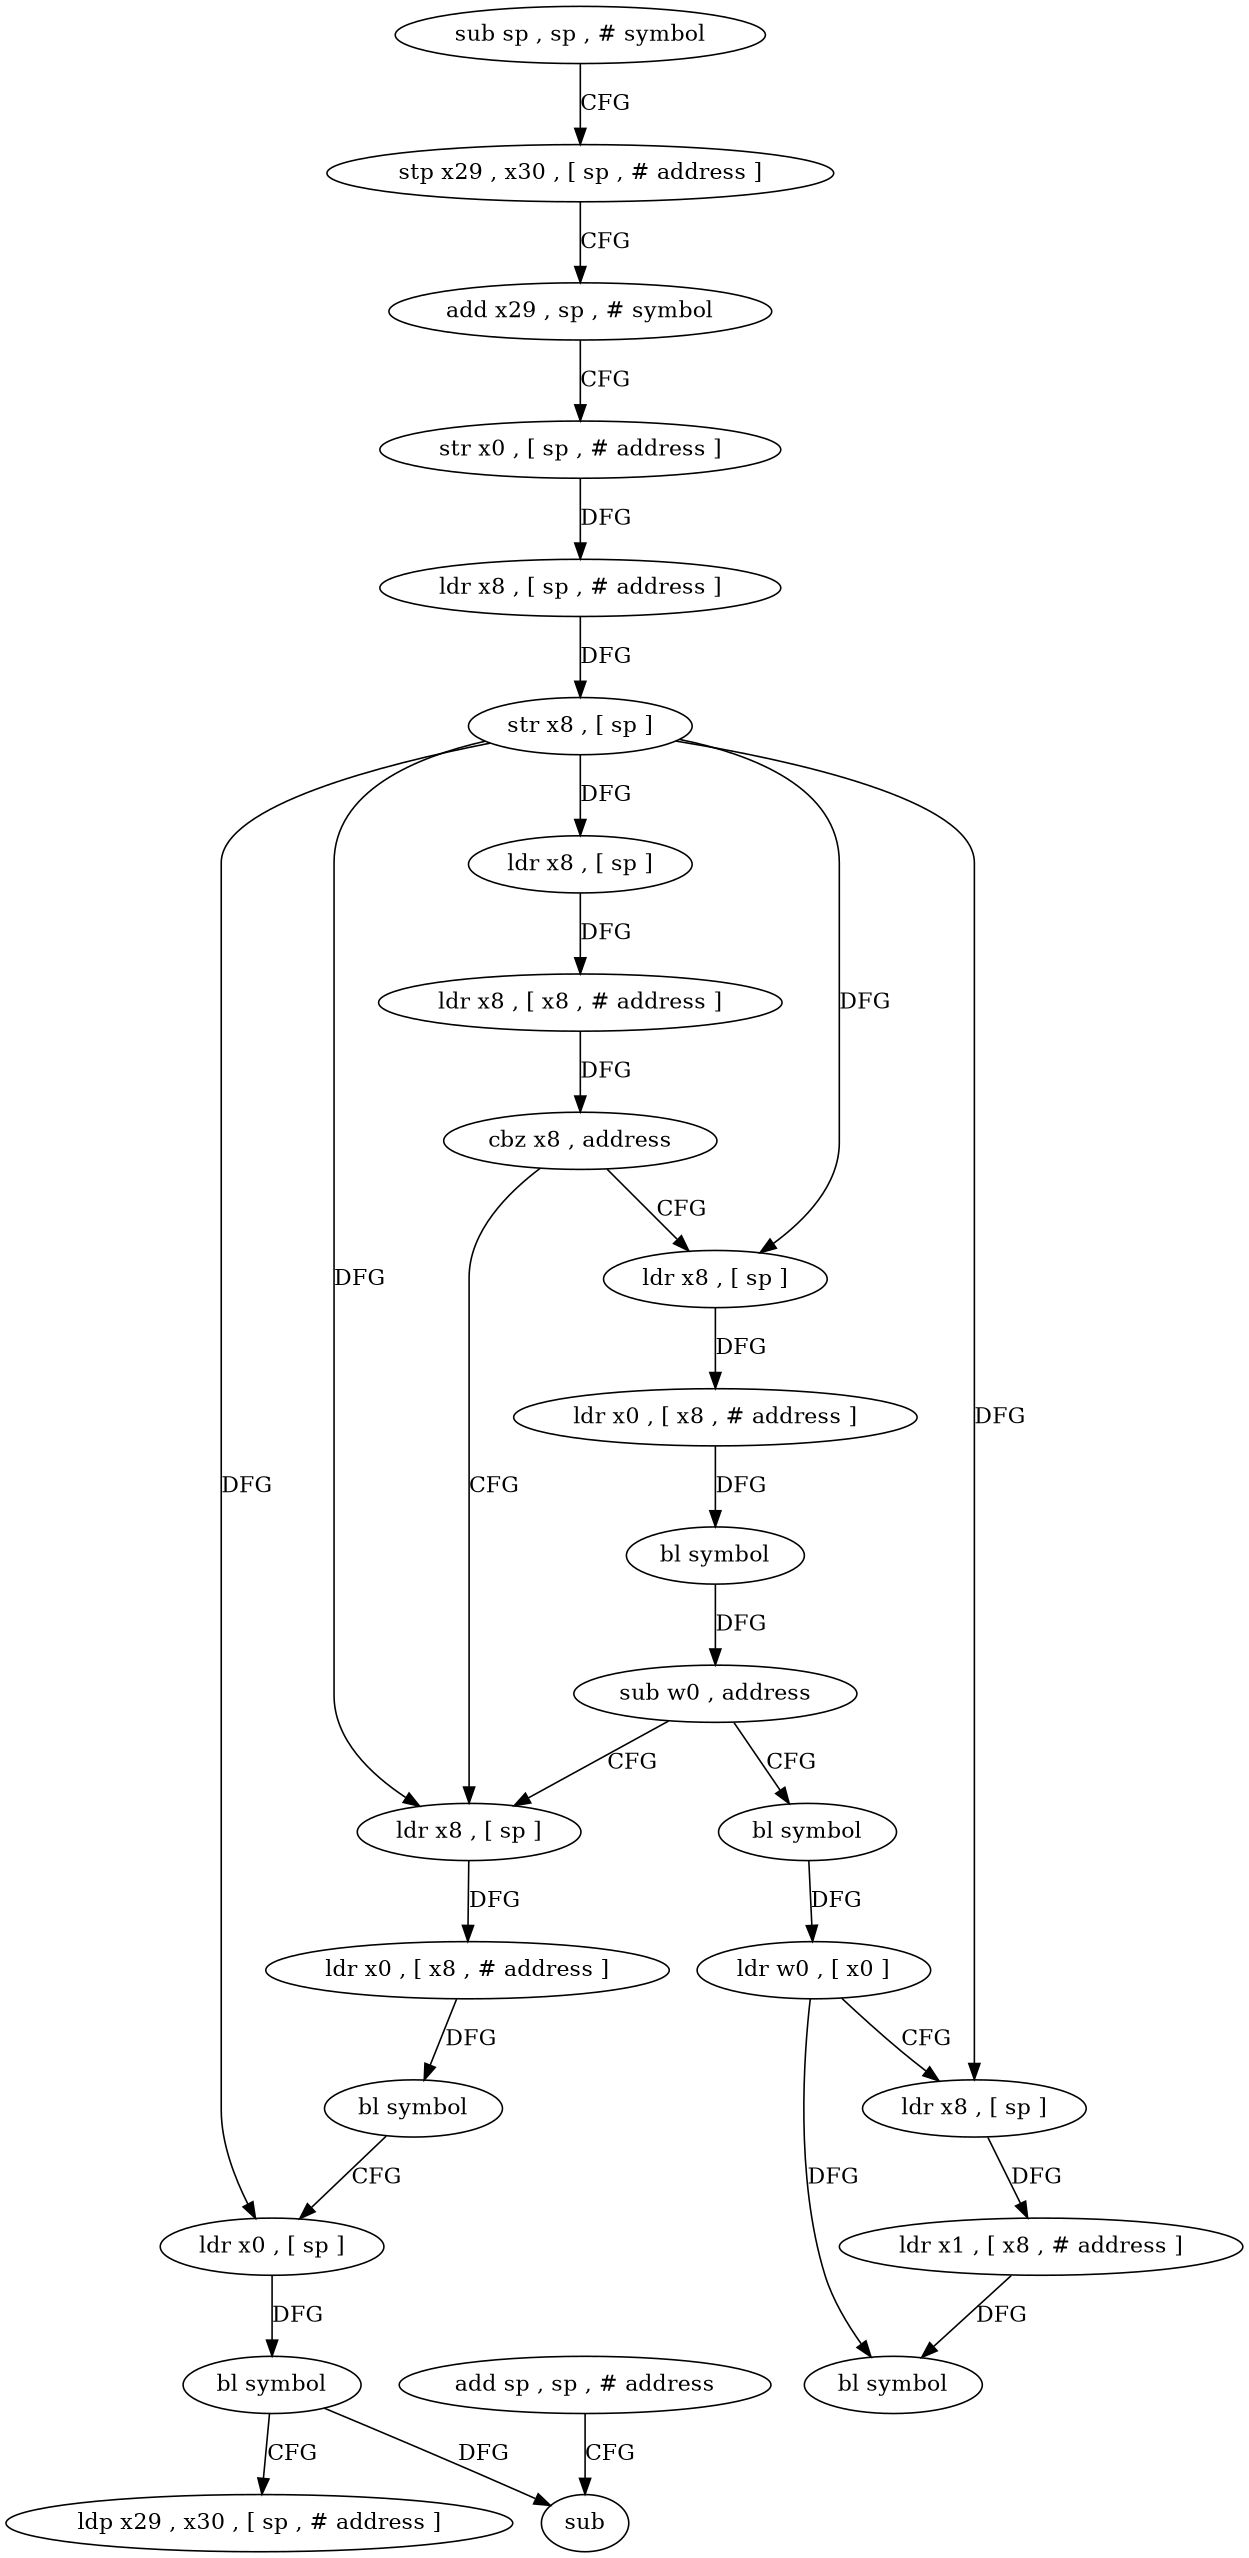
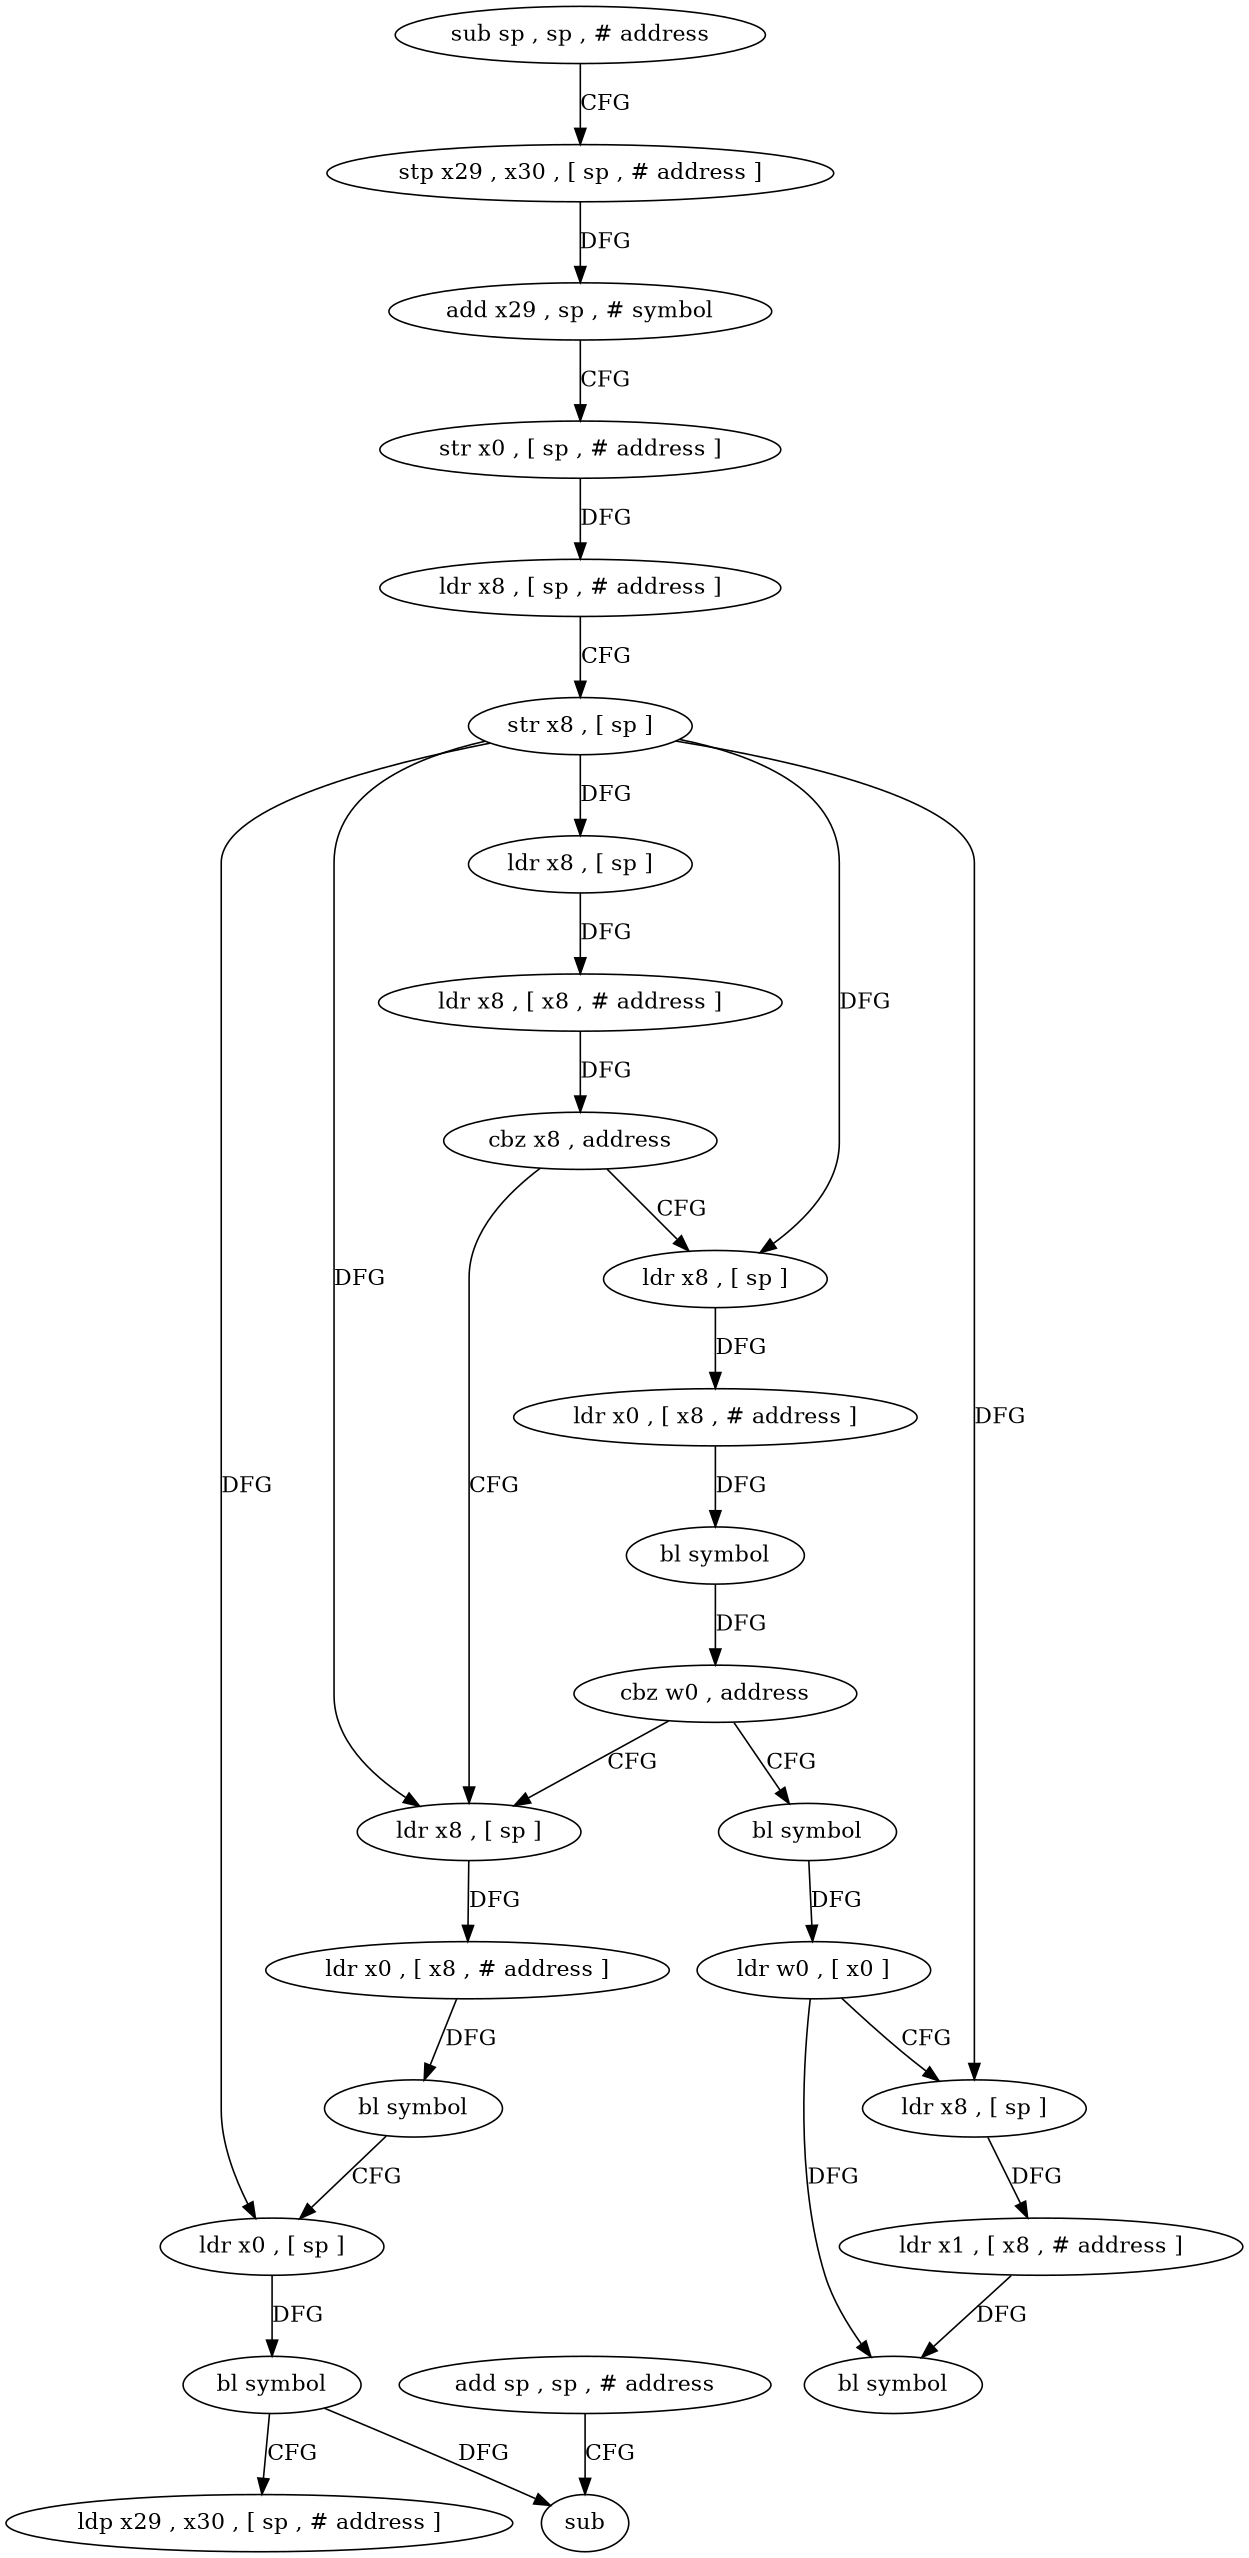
(580, 35) -> (580, 35)
(606, 242) -> (606, 242)
(607, 657) -> (607, 657)
(715, 1694) -> (715, 1694)
